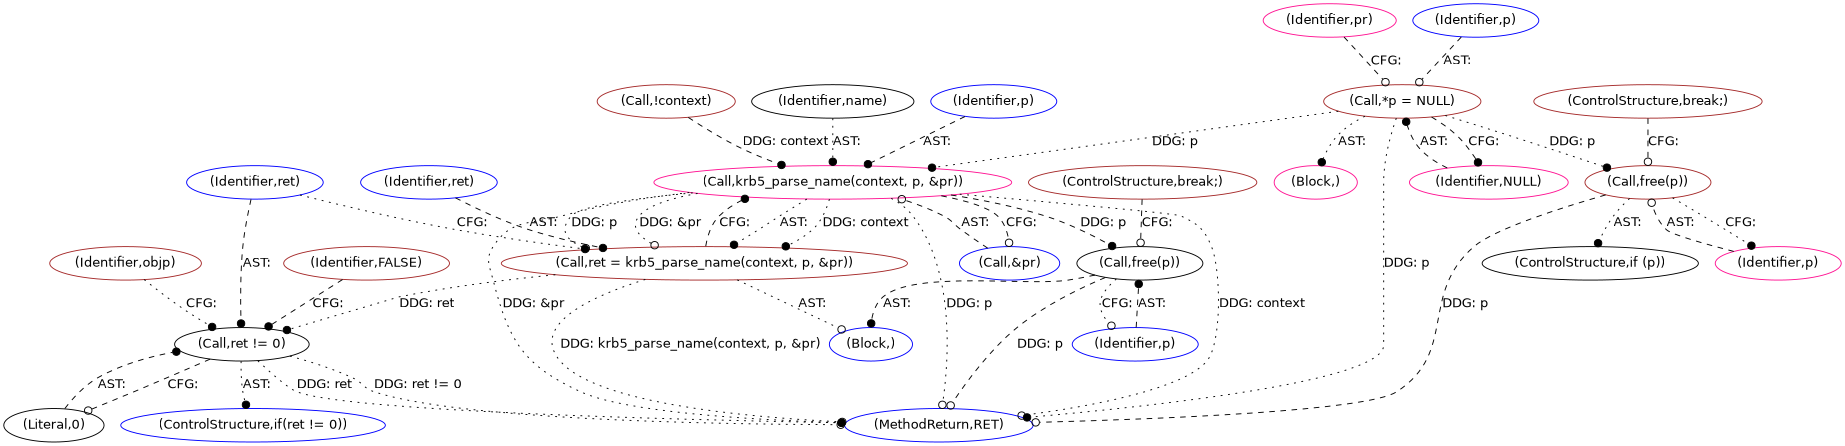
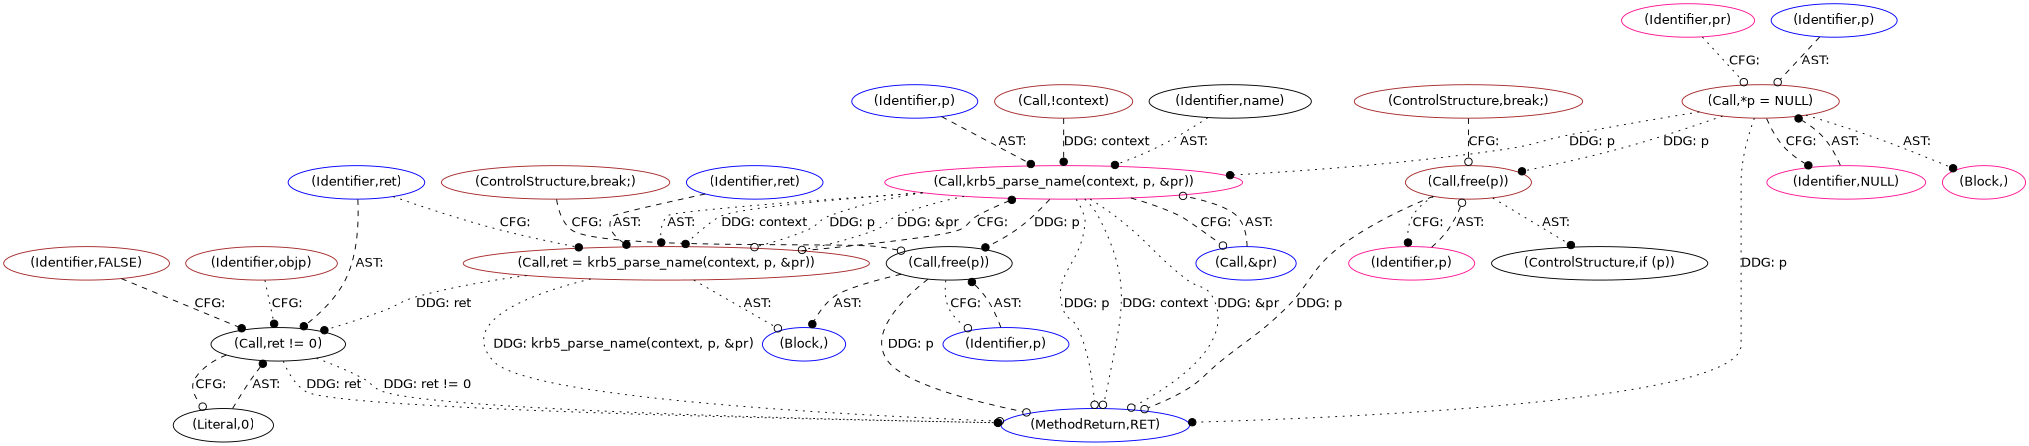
(1363, 58) -> (1722, 58)
(253, 425) -> none
